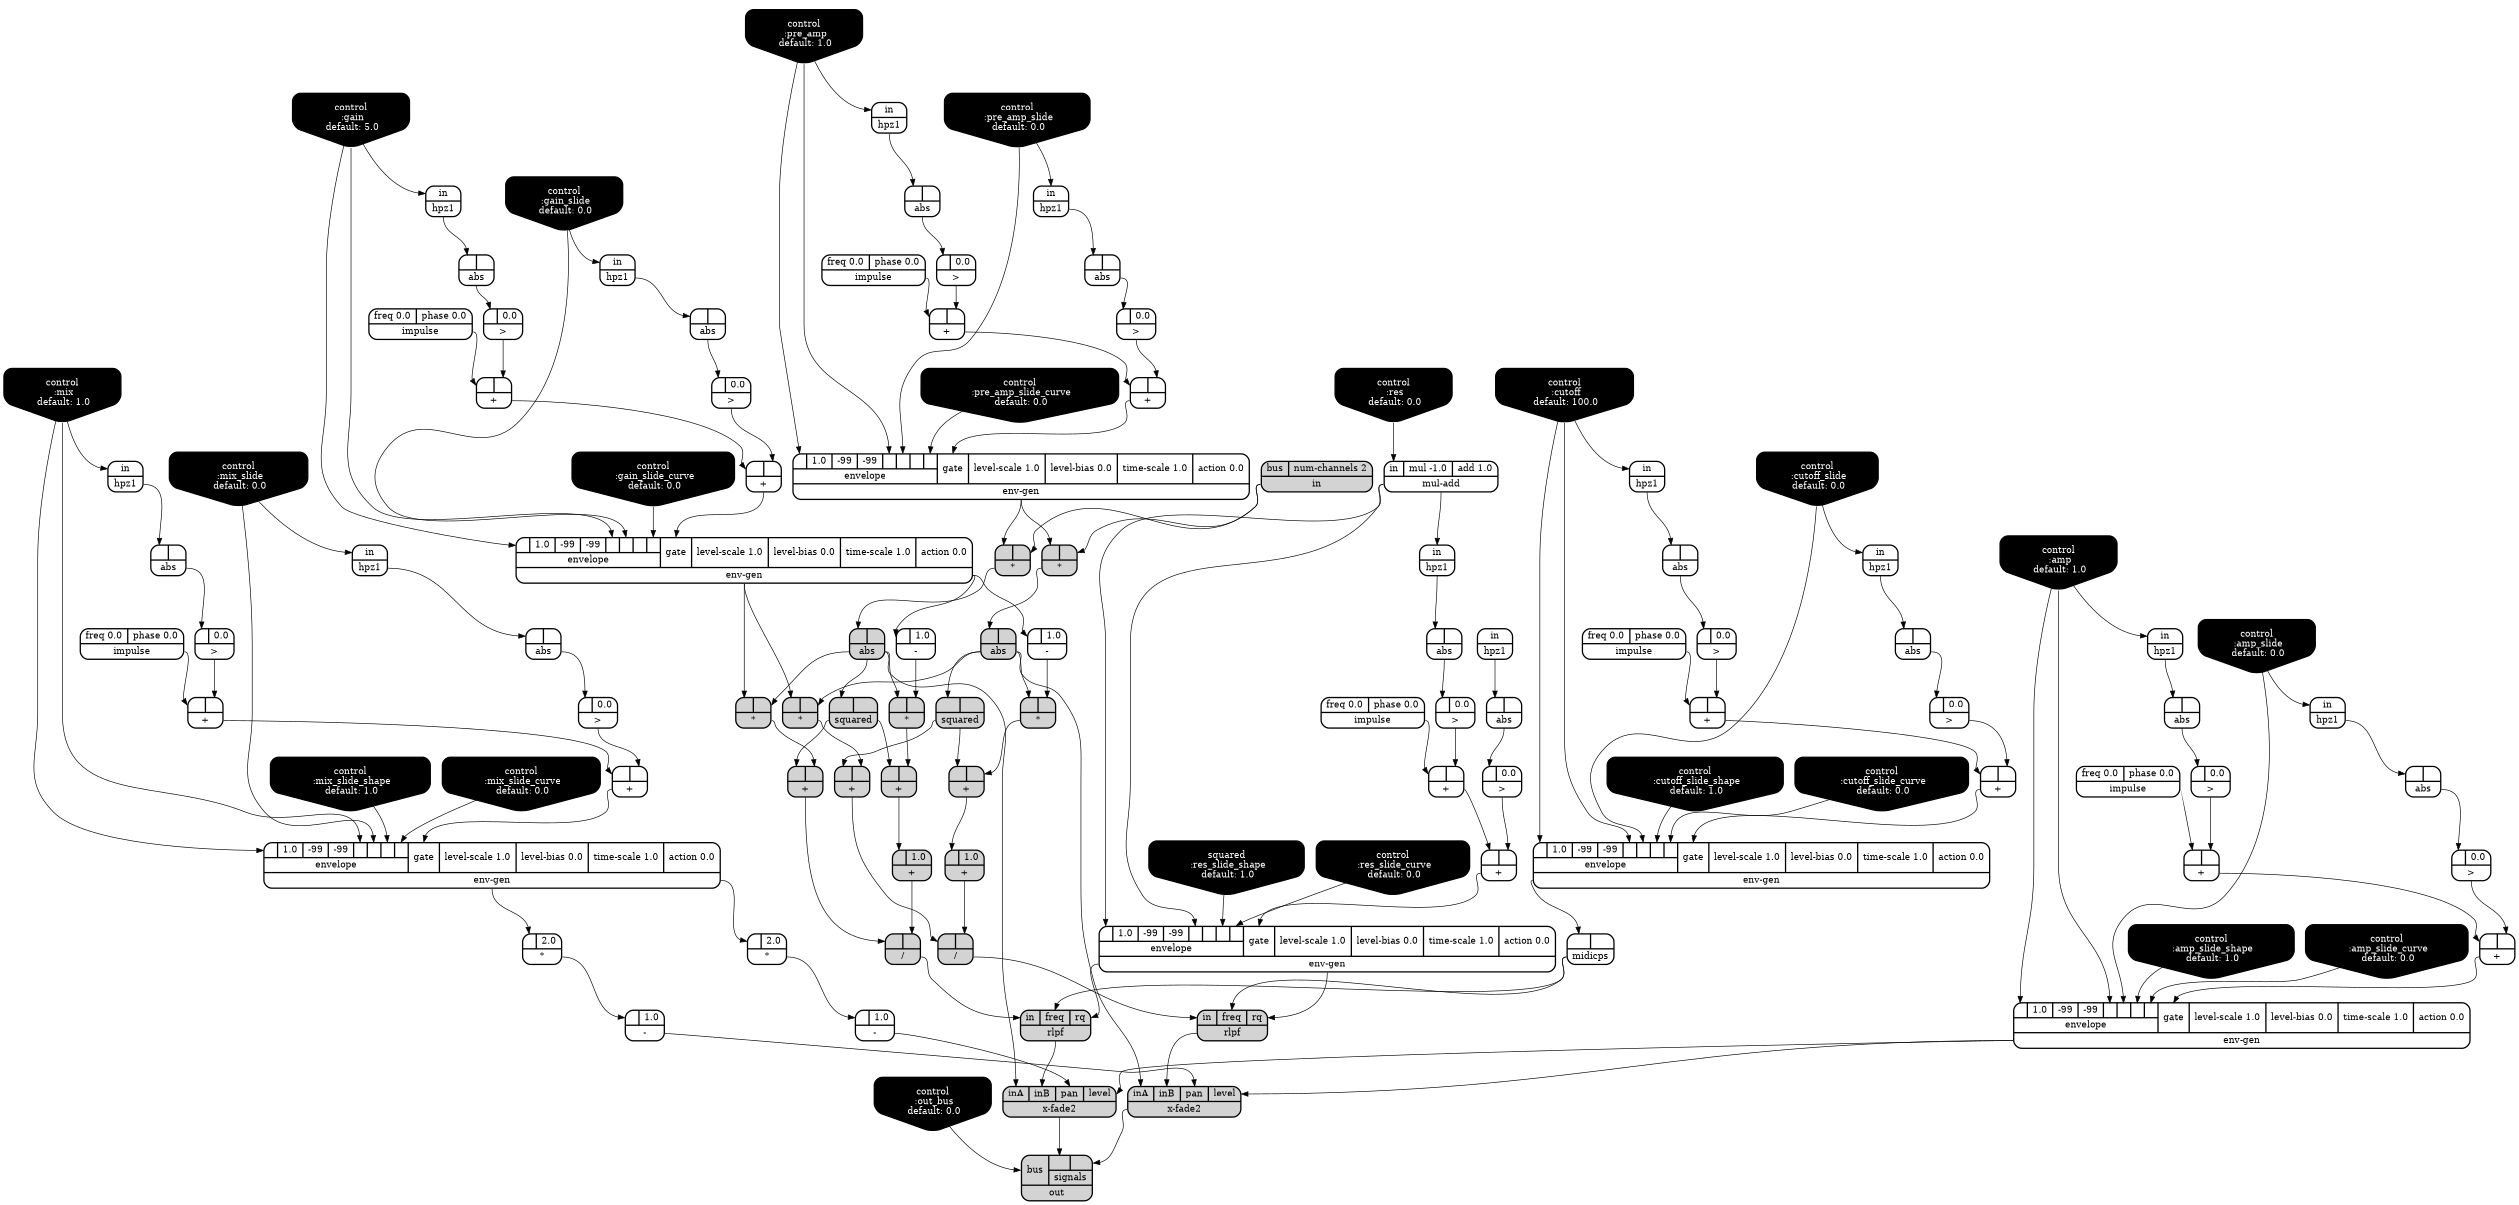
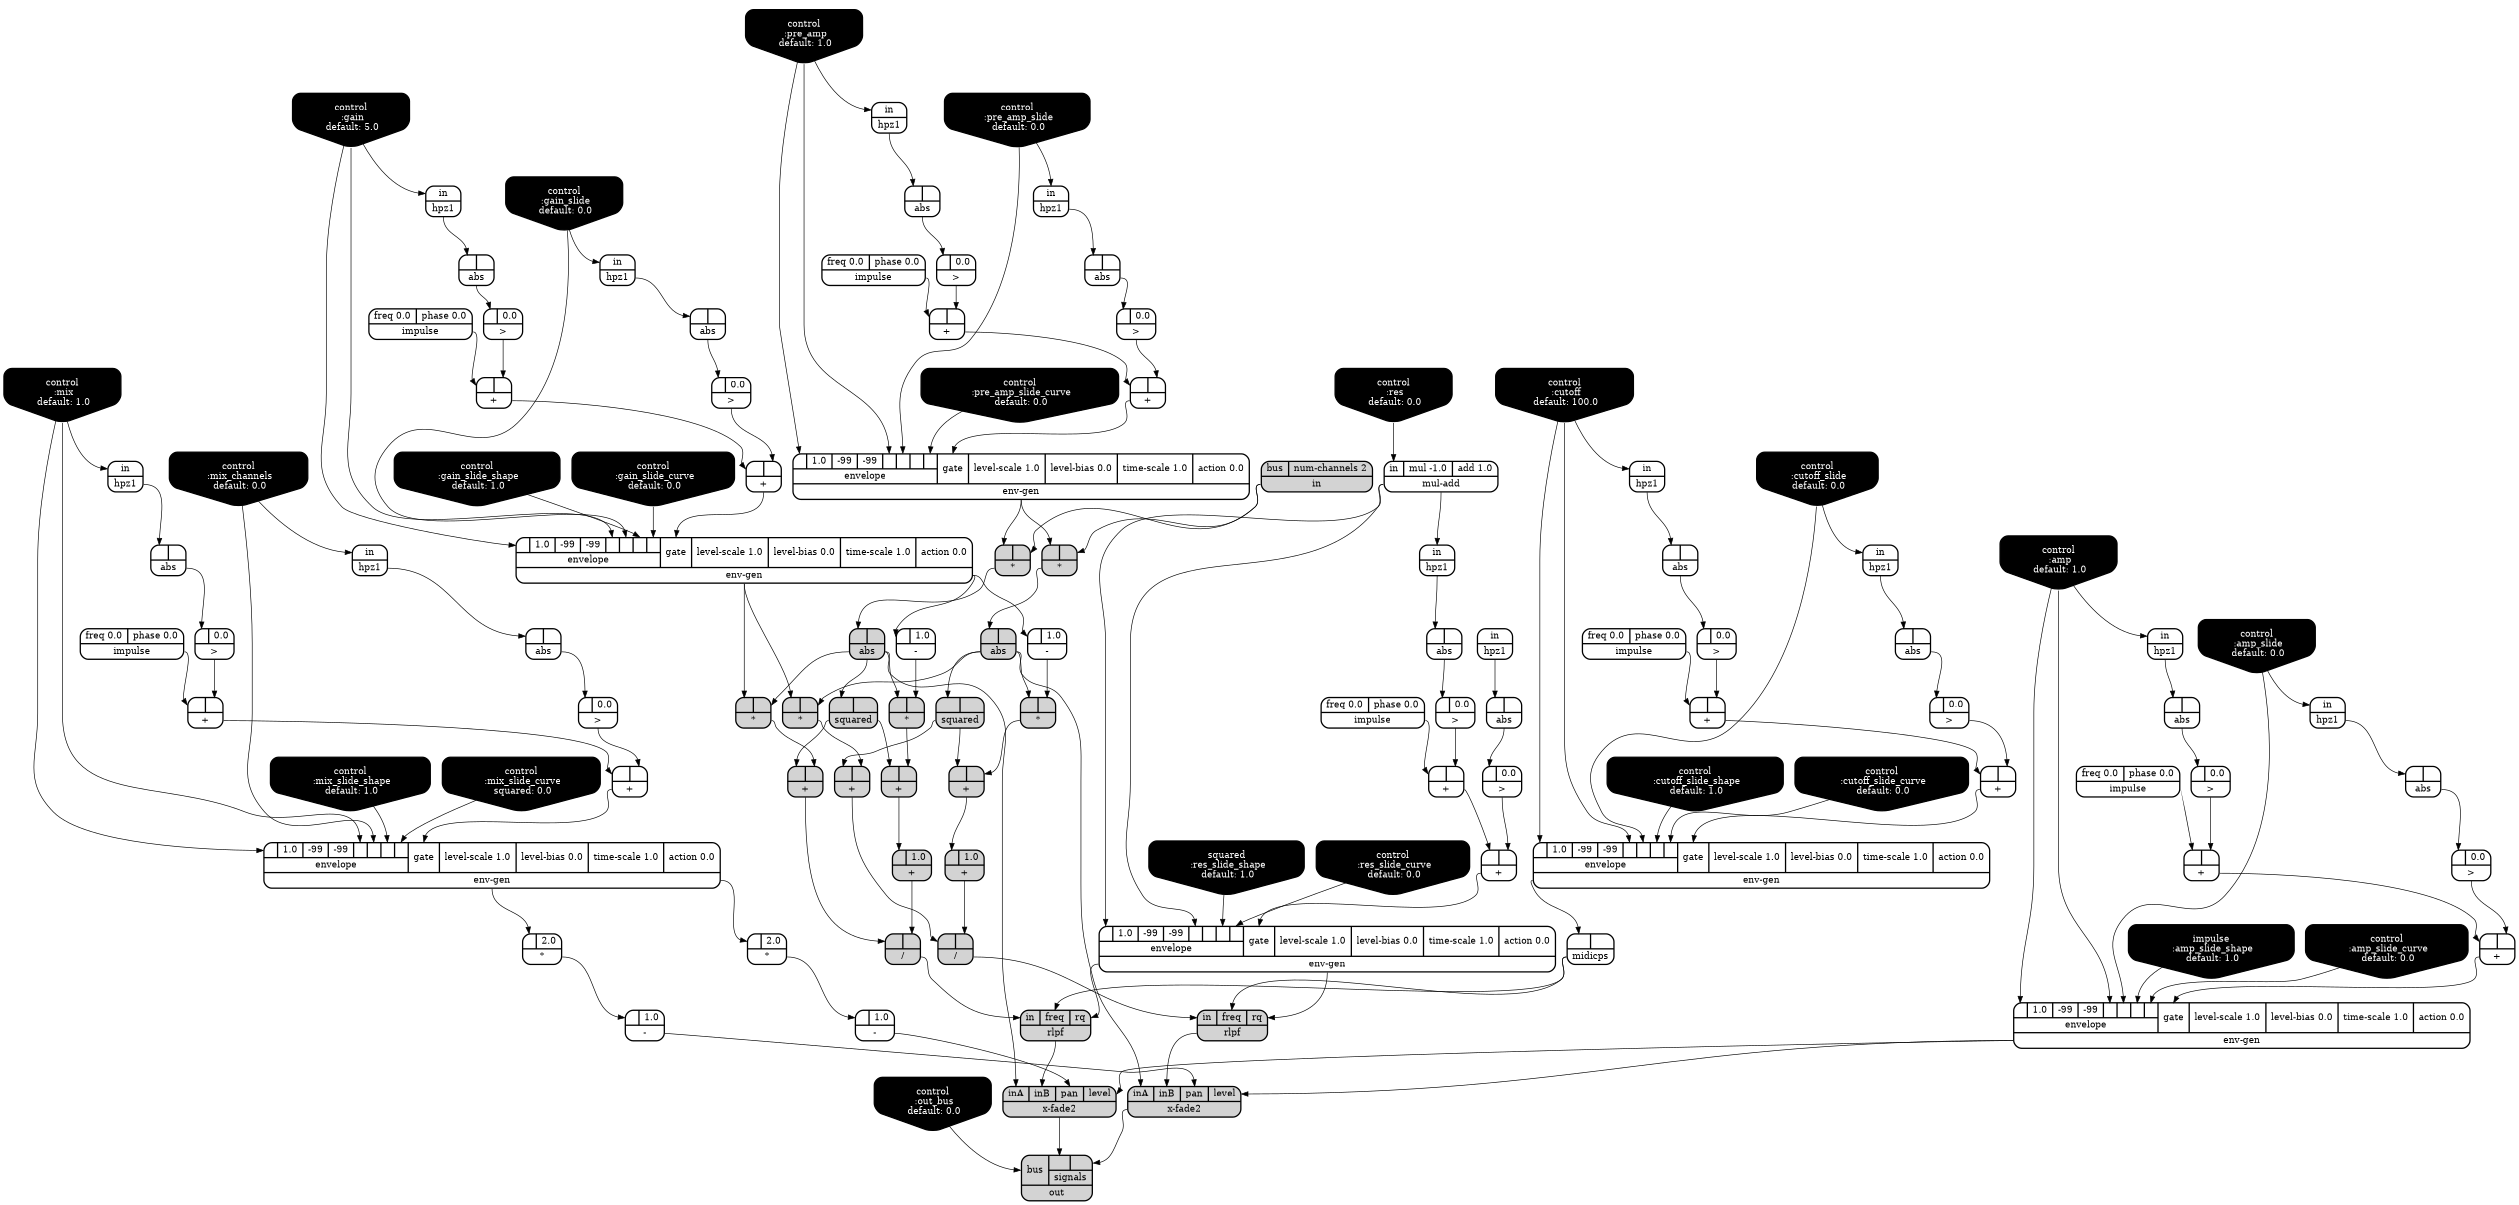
(239, 477) -> (239, 477)
none -> (477, 477)
(521, 782) -> (521, 782)
(2211, 949) -> (2211, 949)
